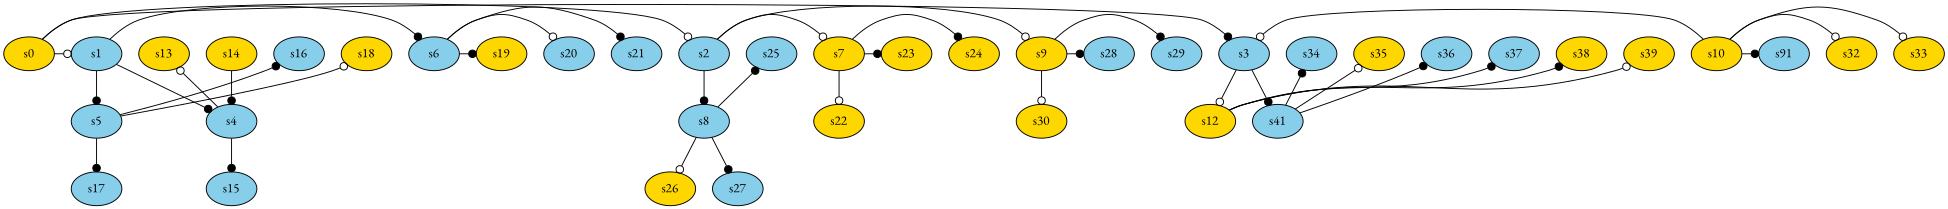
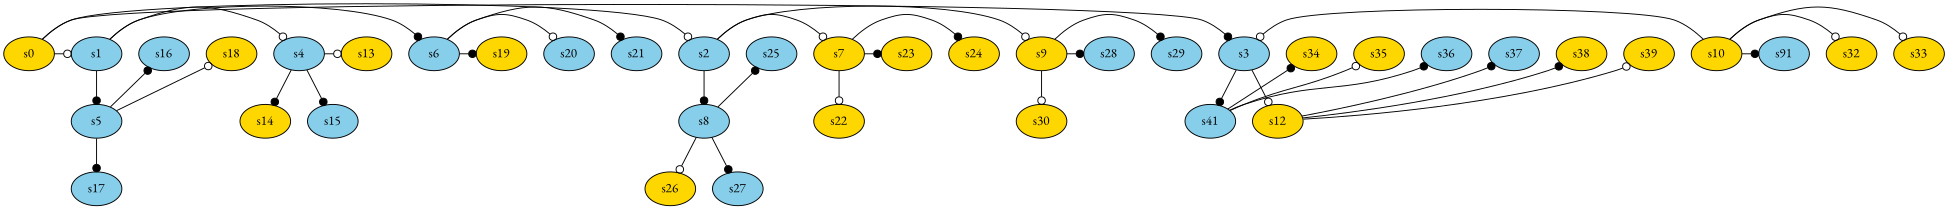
(1312, 54) -> (1312, 54)
(232, 84) -> (284, 84)
(161, 86) -> (194, 7)
